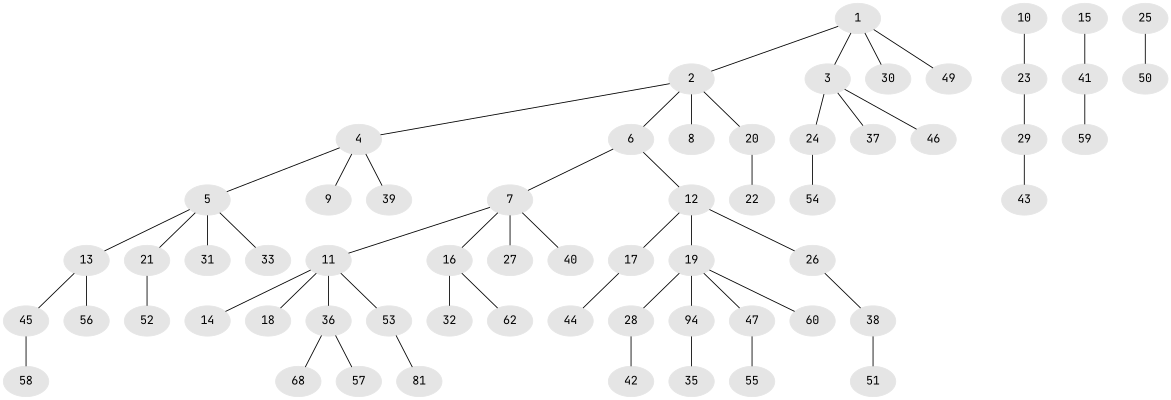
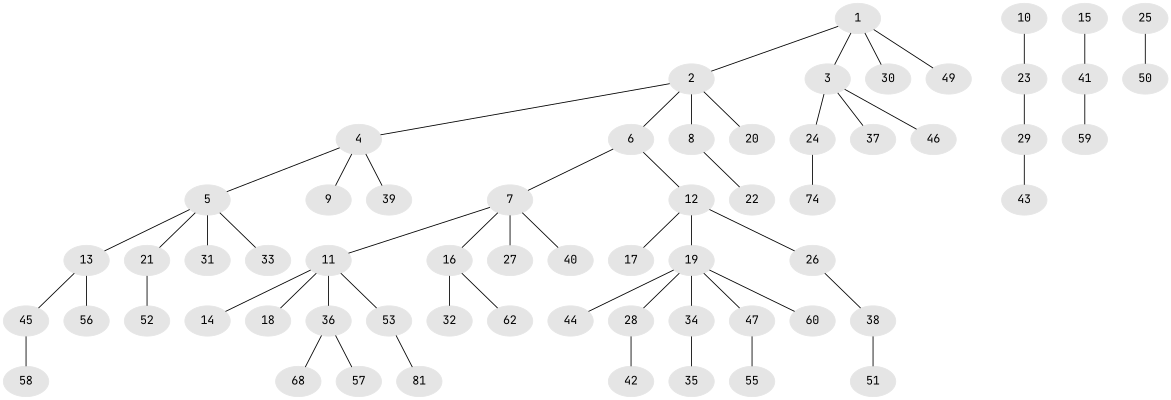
(752, 170) -> (722, 170)
(813, 200) -> (813, 200)
(601, 291) -> (631, 291)
(692, 321) -> (692, 321)
